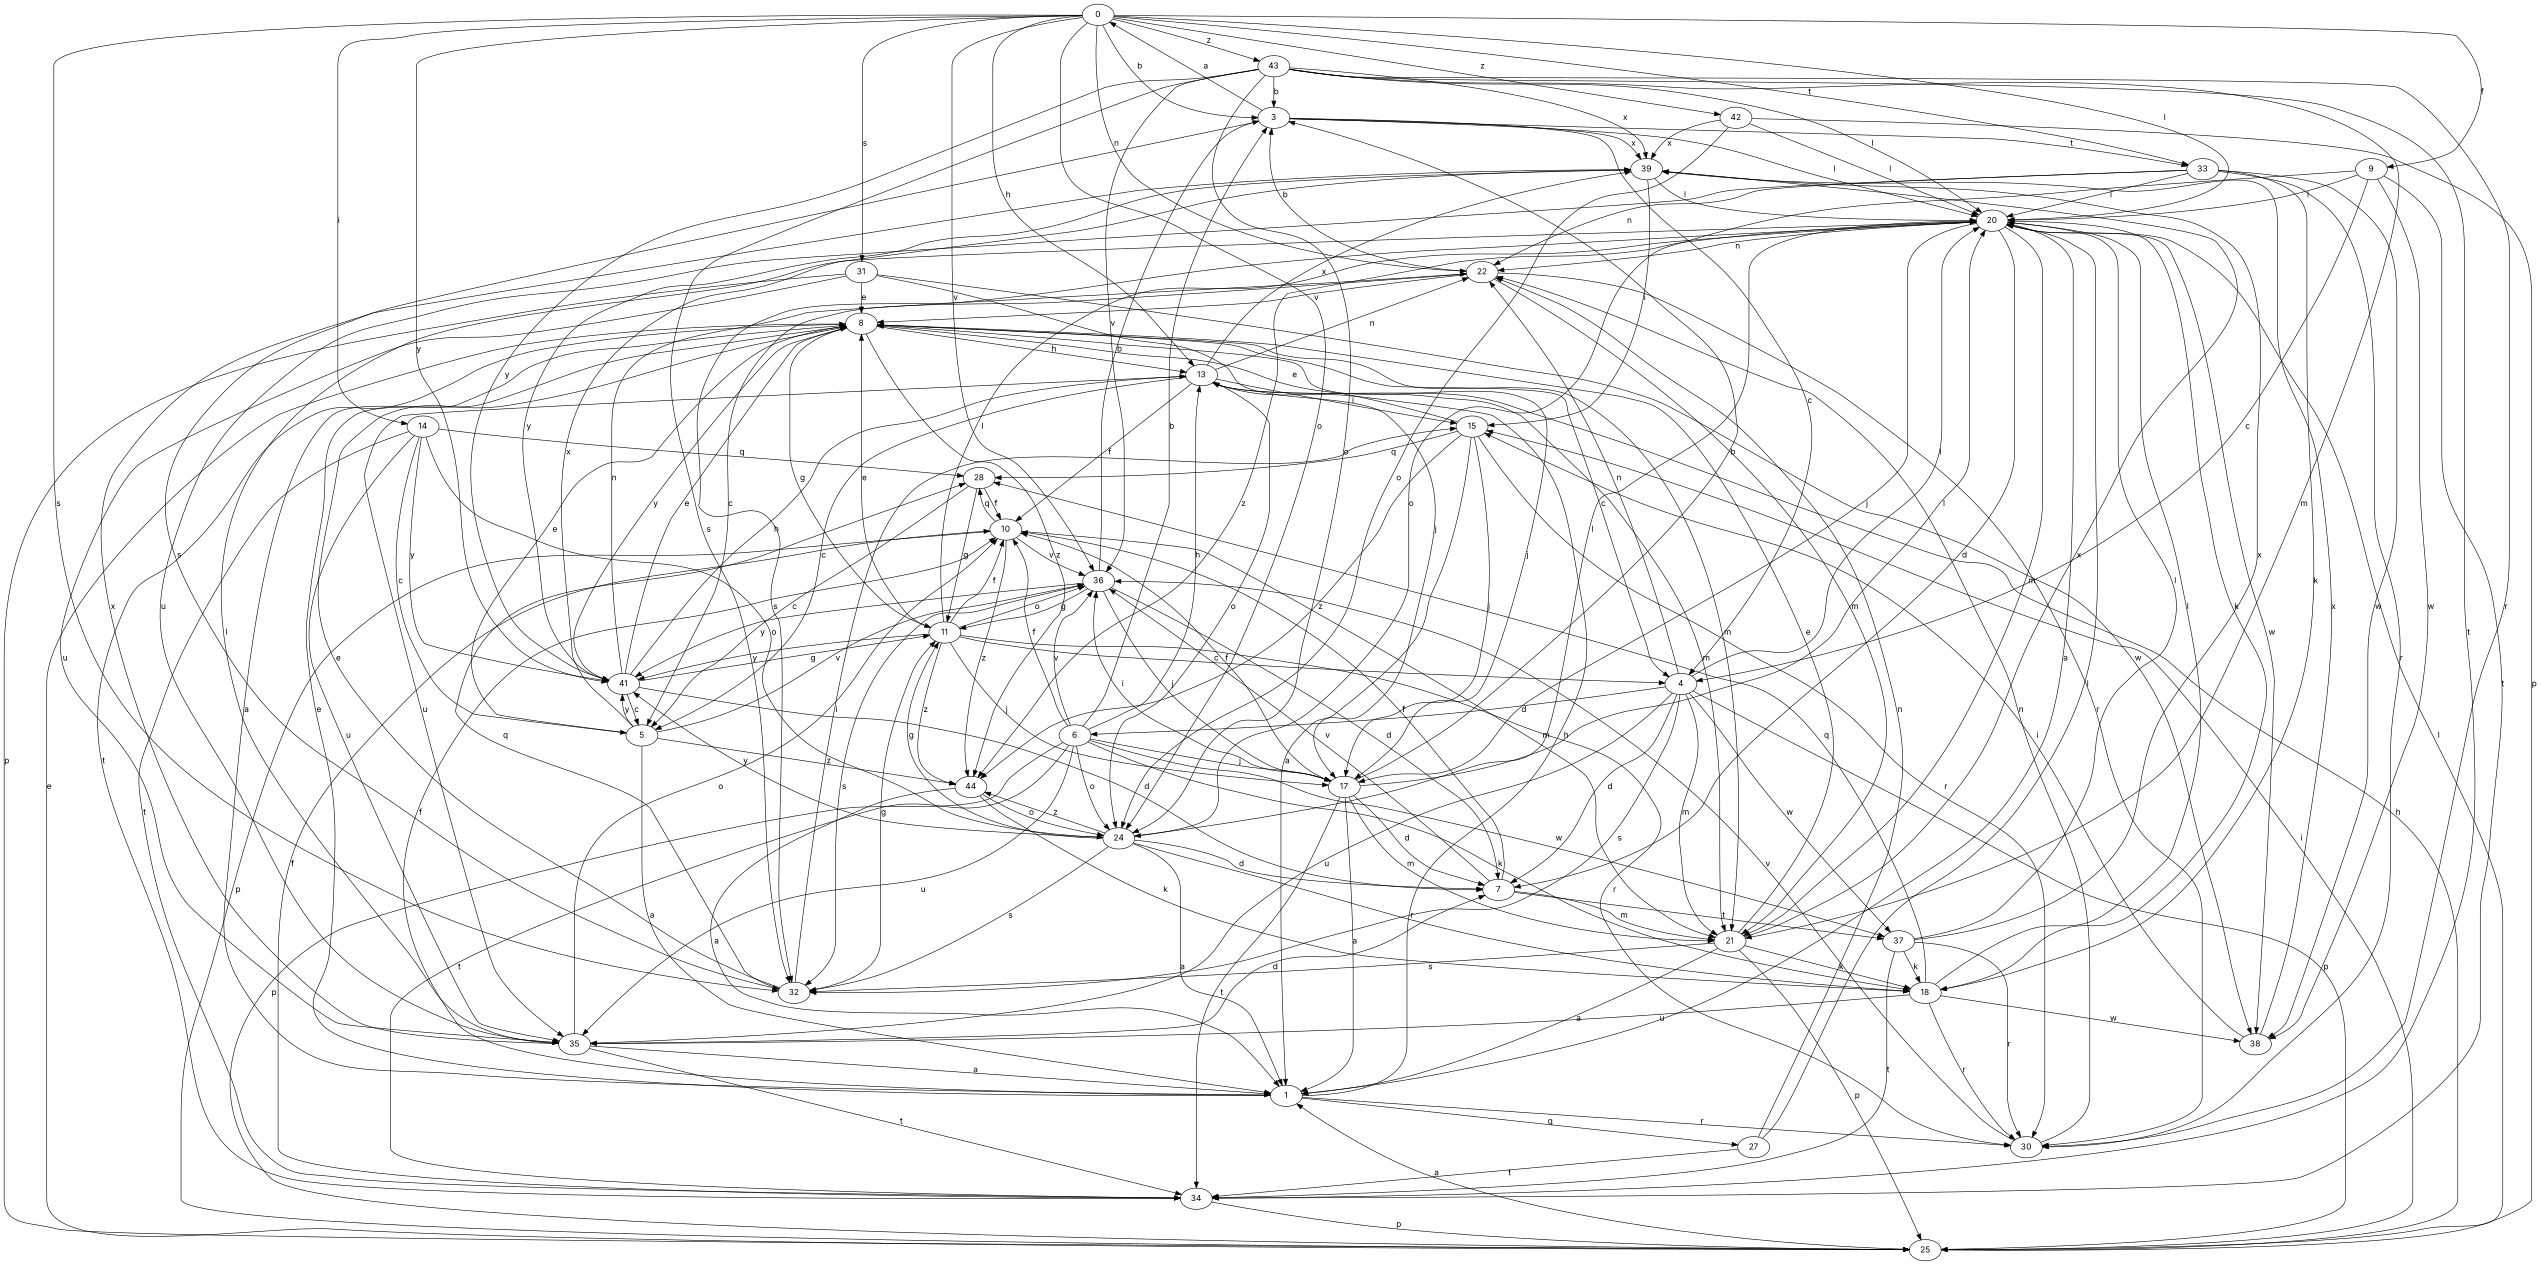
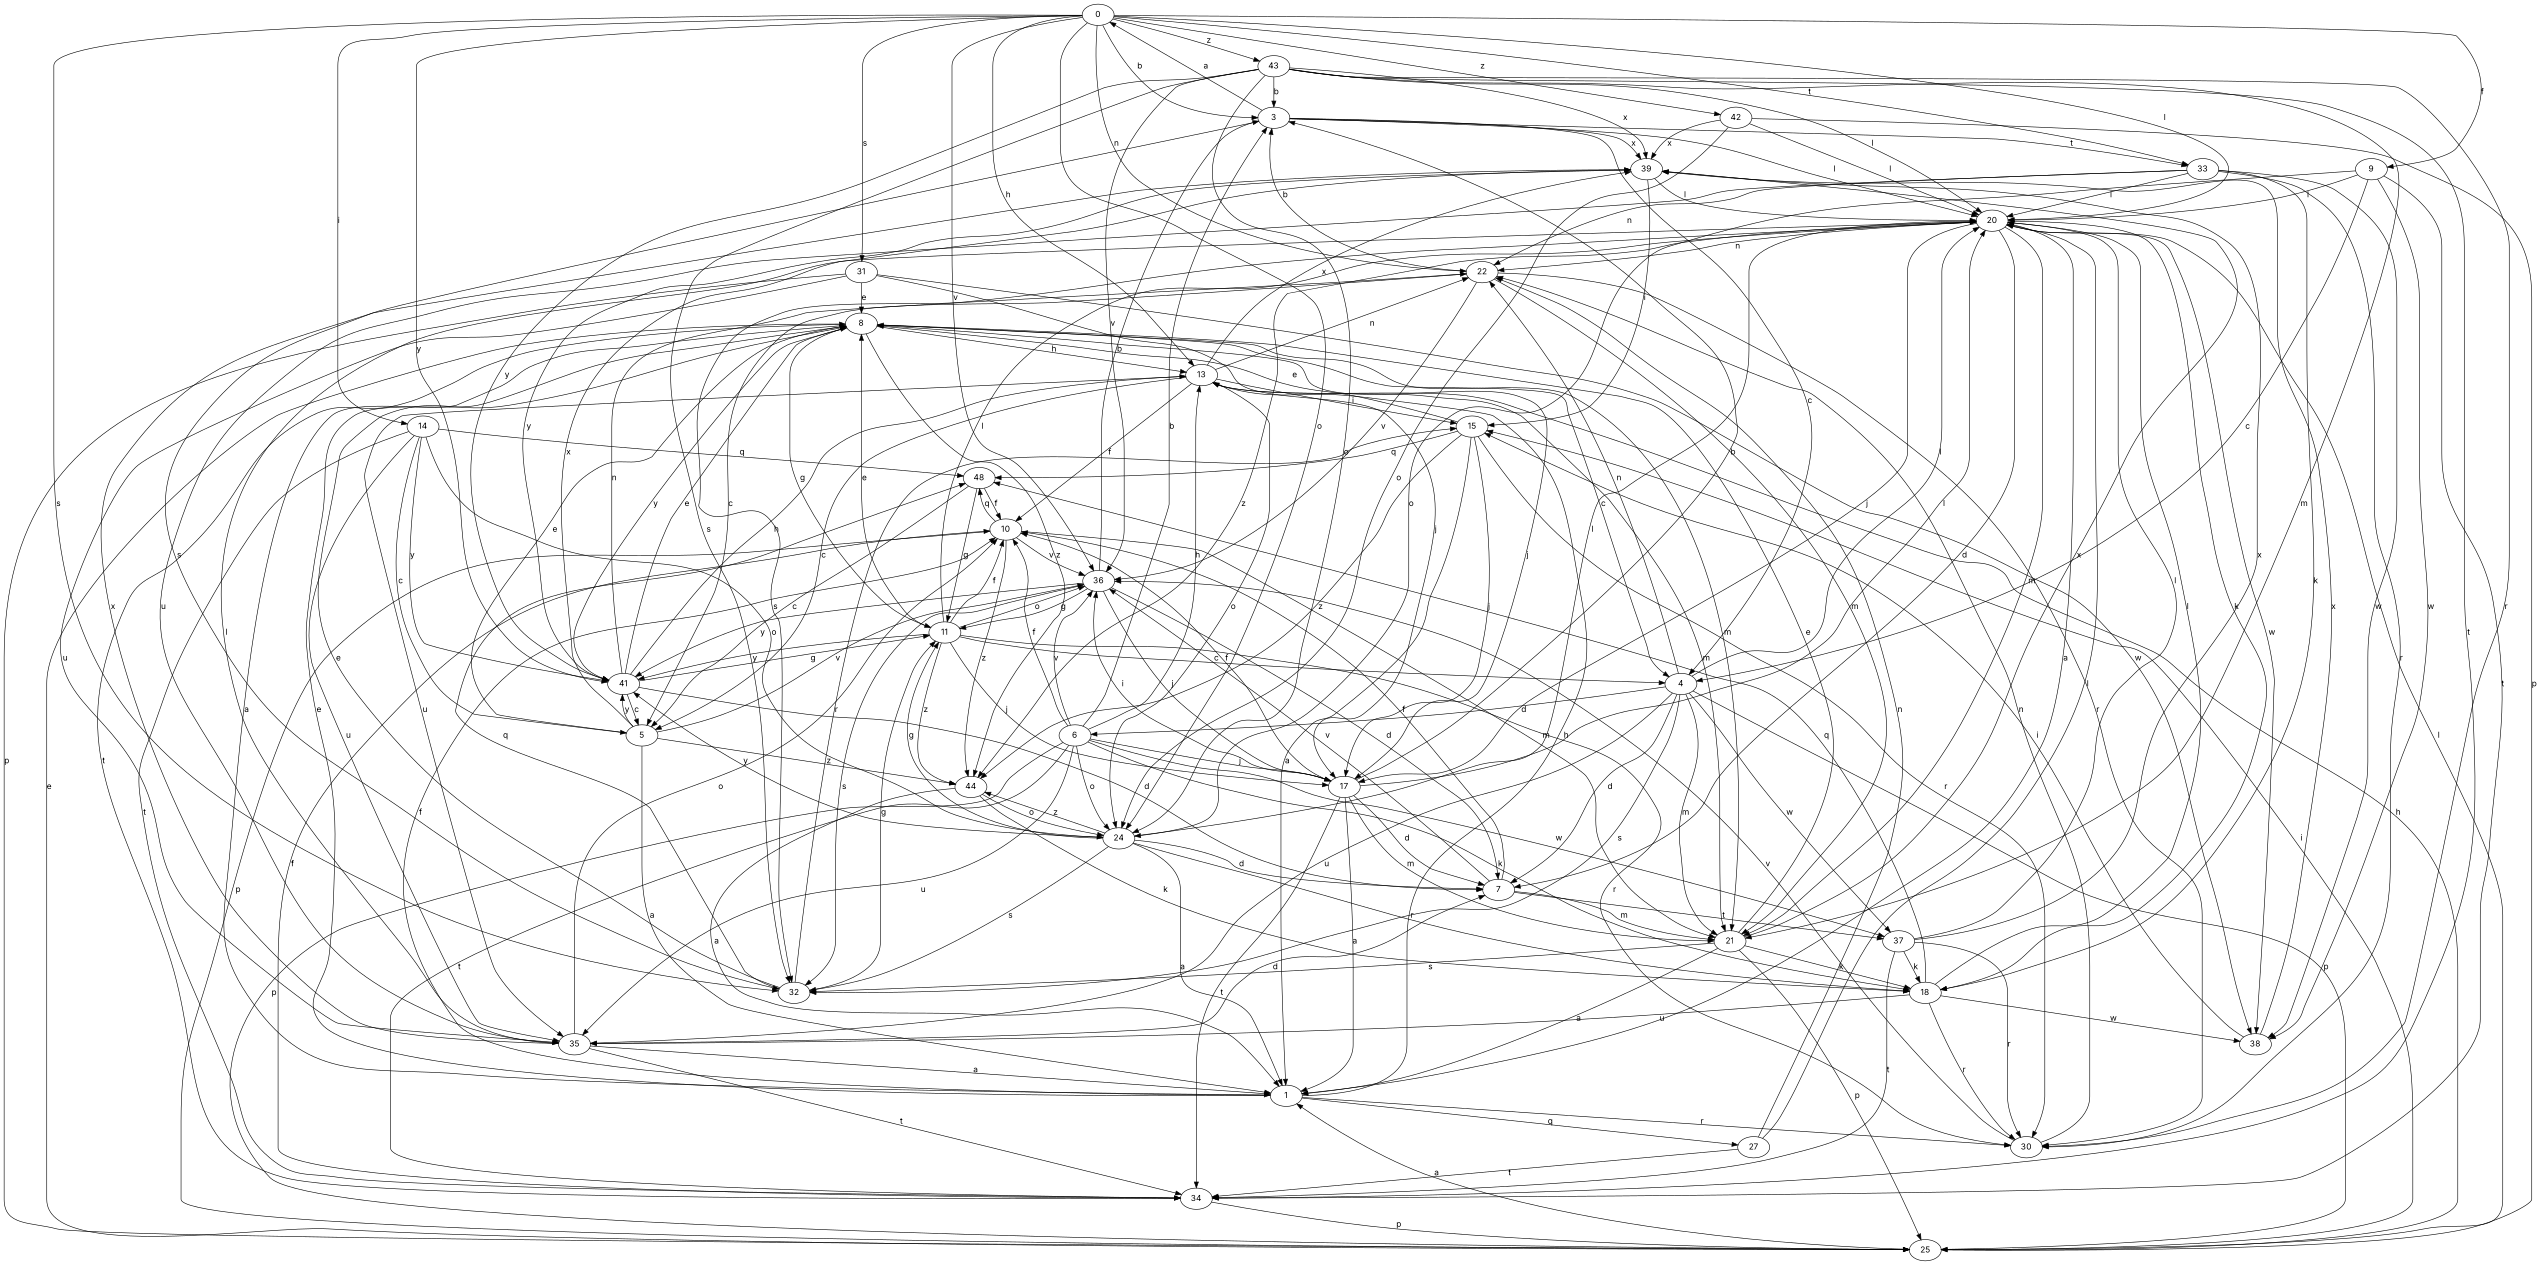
(1190, 307) -> (1329, 471)
(979, 478) -> (979, 478)
(837, 710) -> (837, 710)
